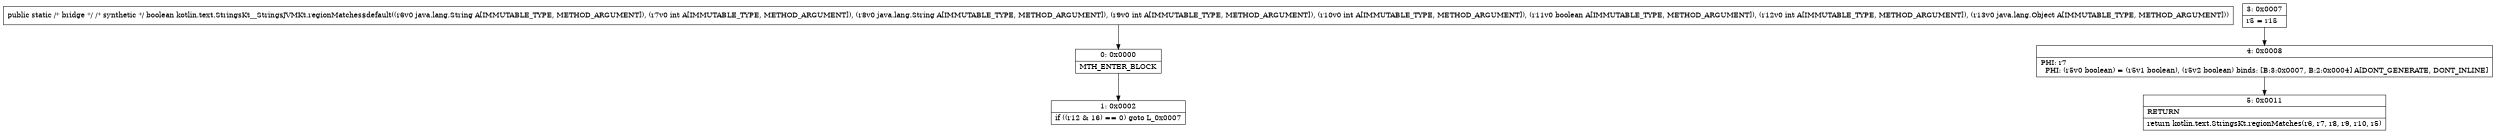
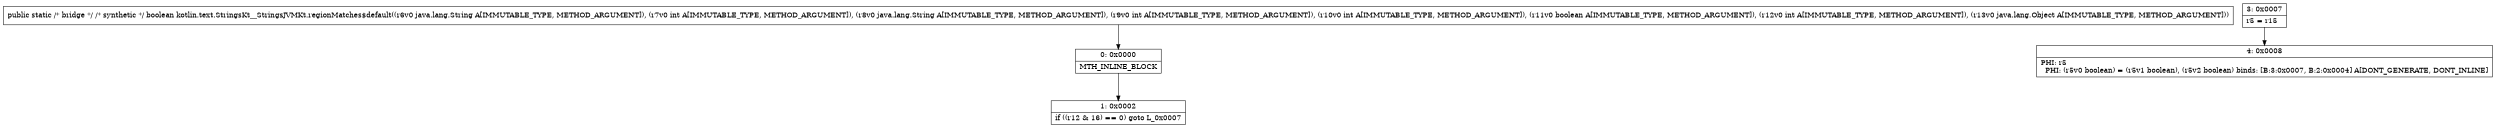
(2055, 63) -> (2055, 63)
(1118, 67) -> (1118, 67)
(2265, 113) -> none
